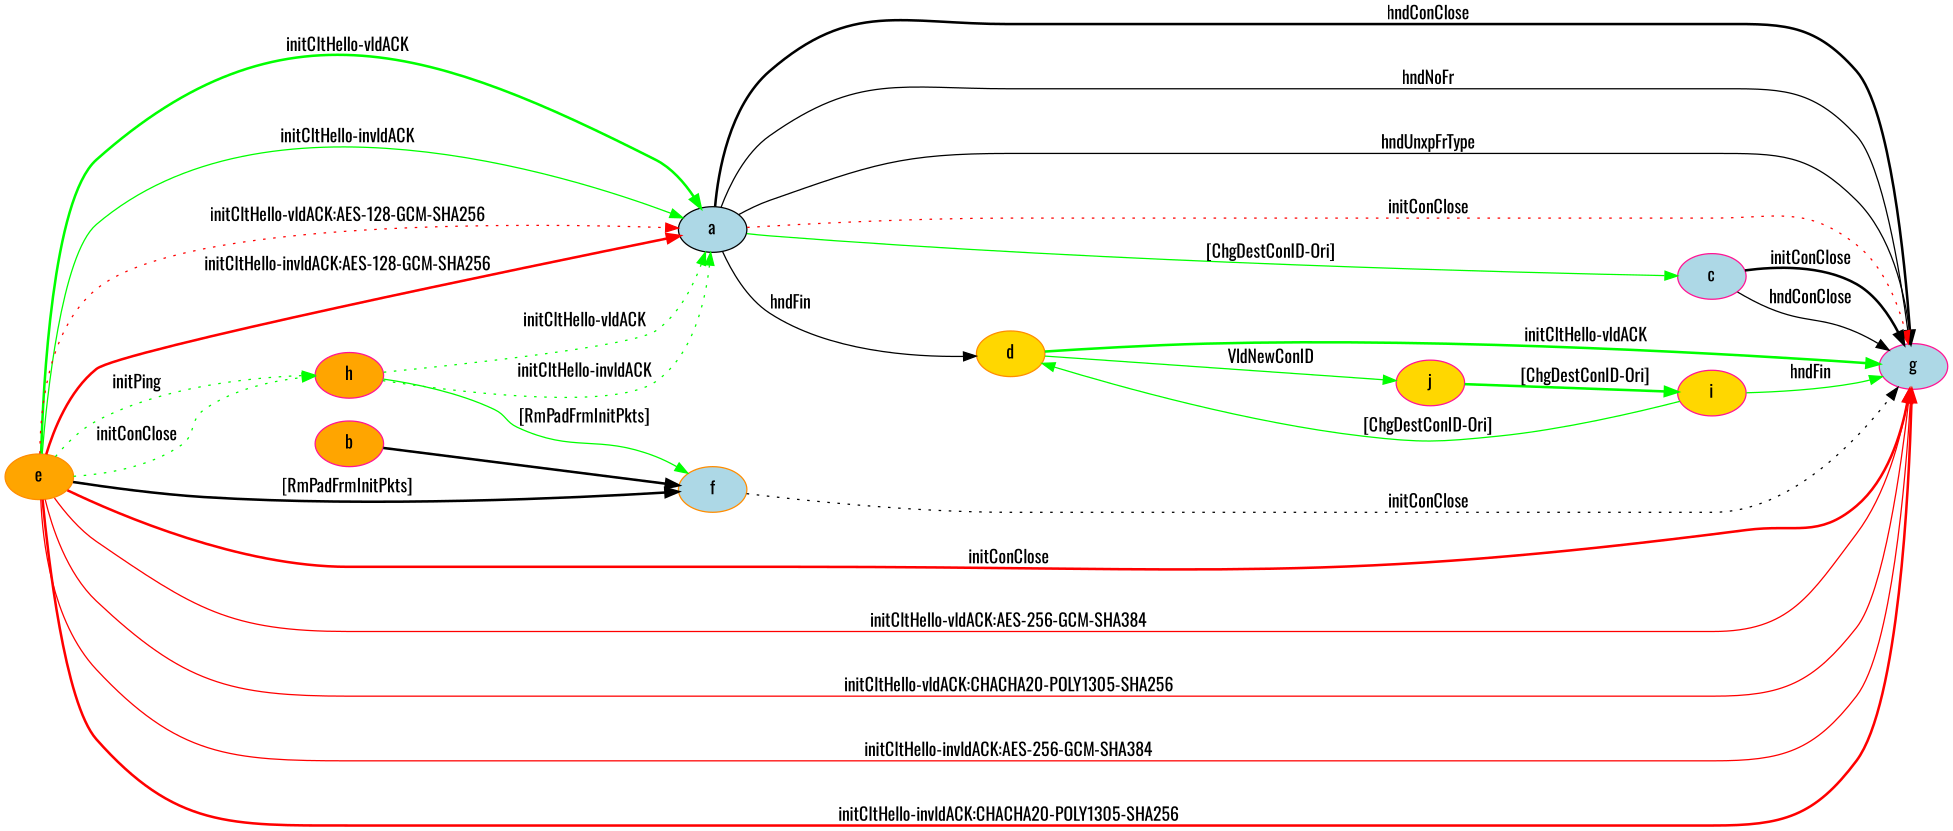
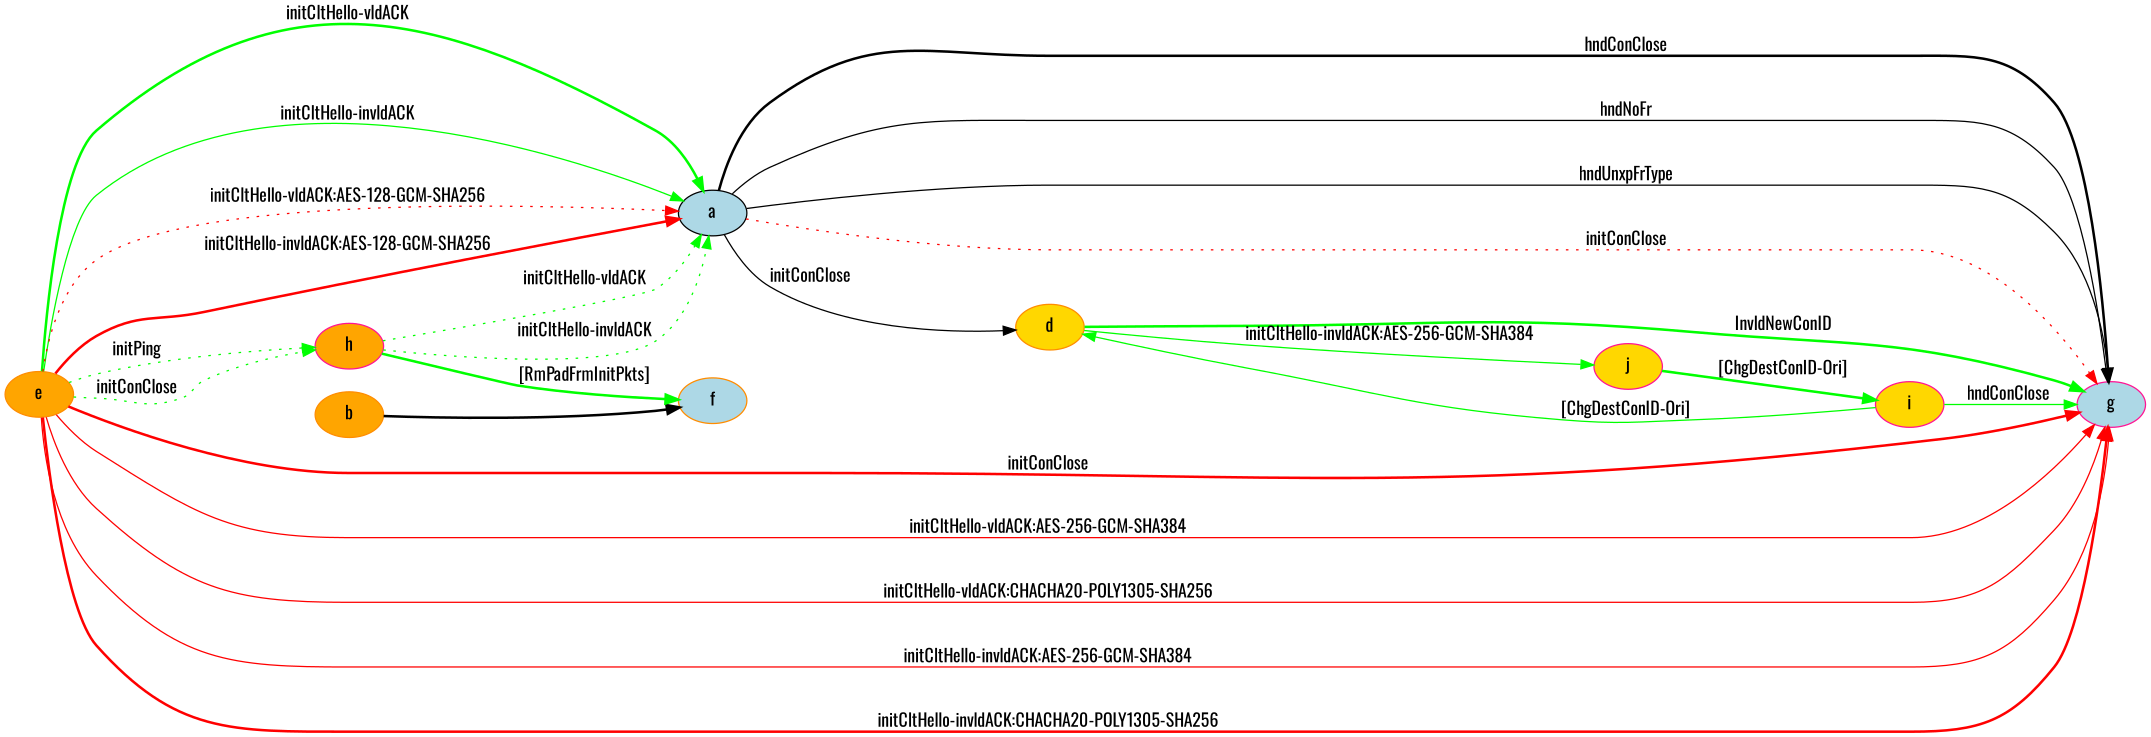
(1712, 276) -> none
(793, 304) -> (812, 277)
(1588, 337) -> (1785, 325)
(1273, 358) -> (1392, 335)
(1813, 373) -> (2011, 395)
(527, 431) -> (522, 386)
(349, 444) -> (349, 415)
(369, 502) -> none
(1338, 512) -> none
